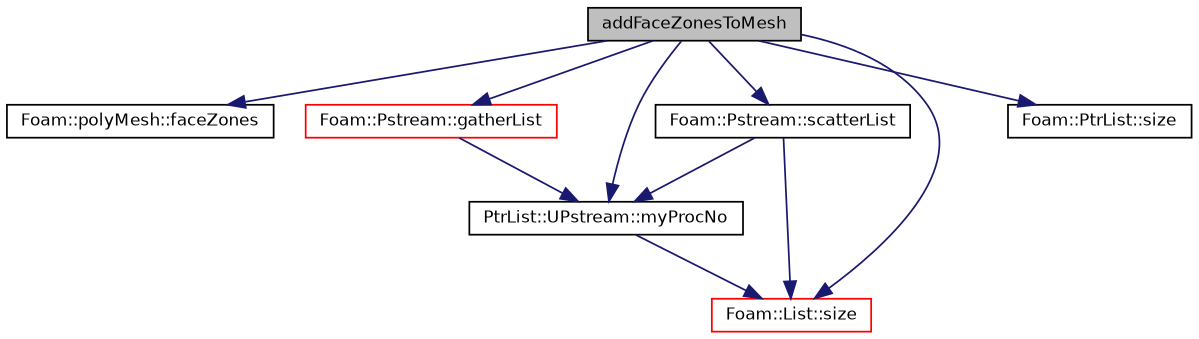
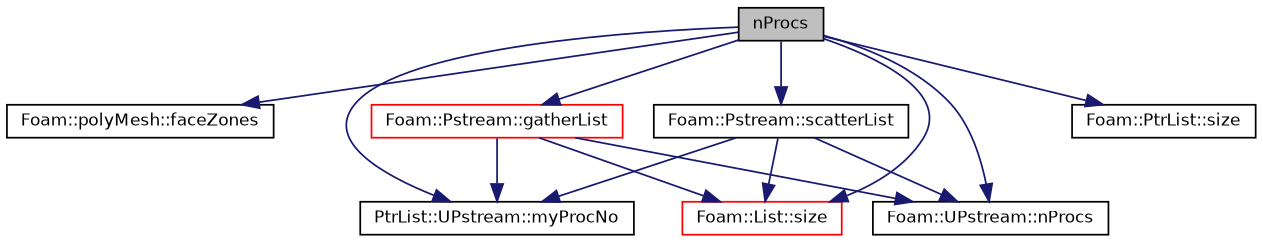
(695, 24) -> (781, 24)
none -> (991, 218)
(691, 263) -> (617, 165)
